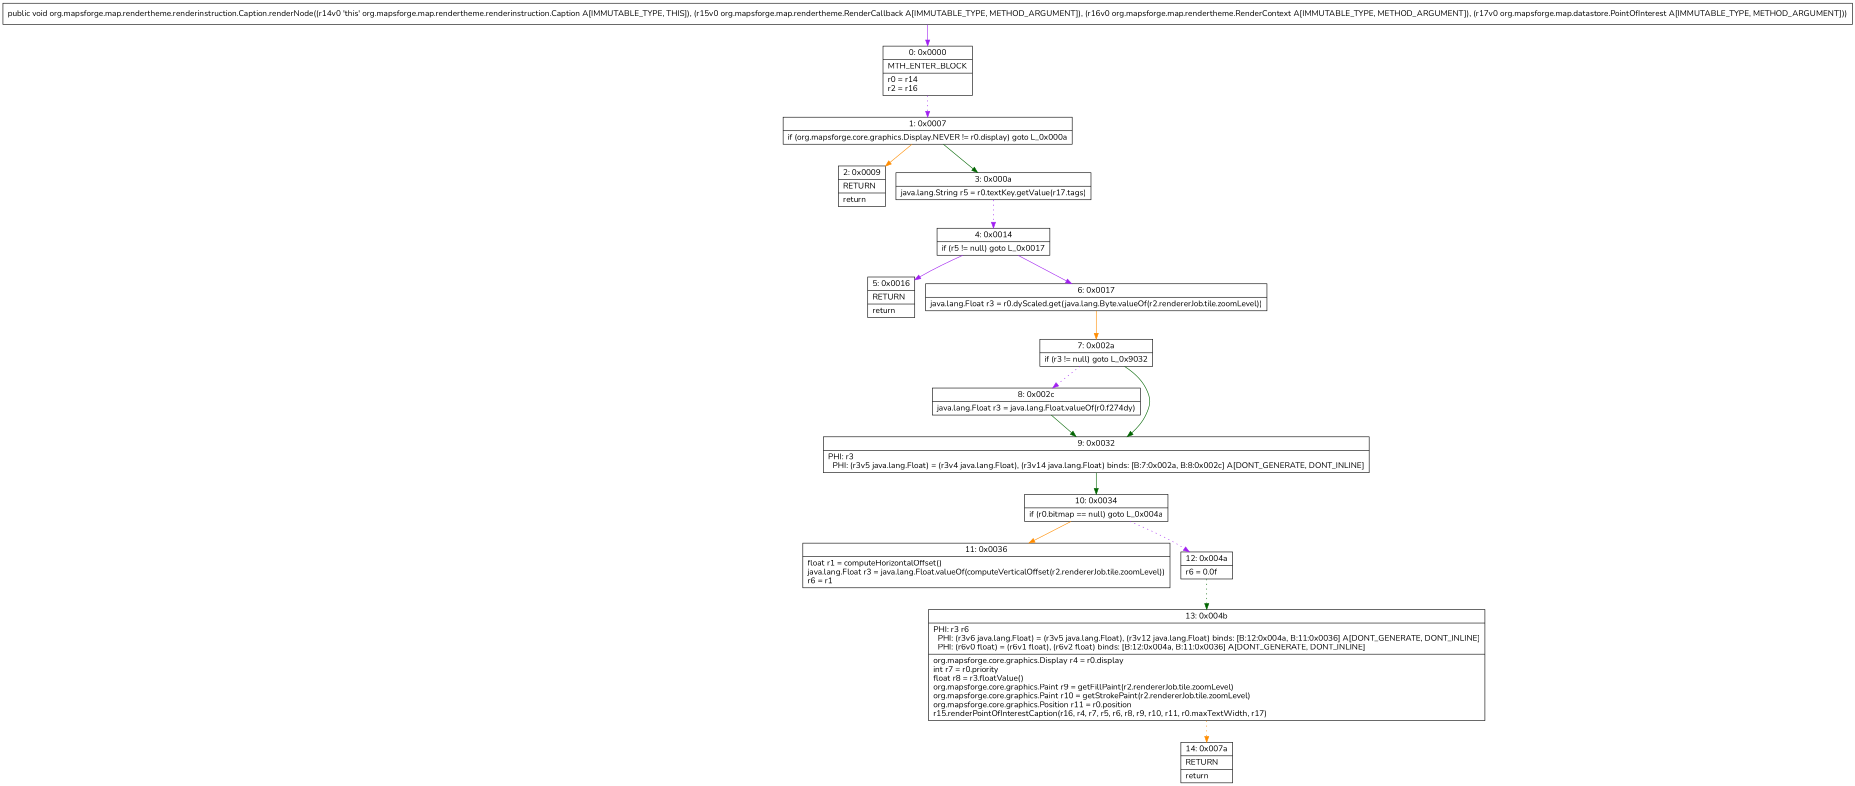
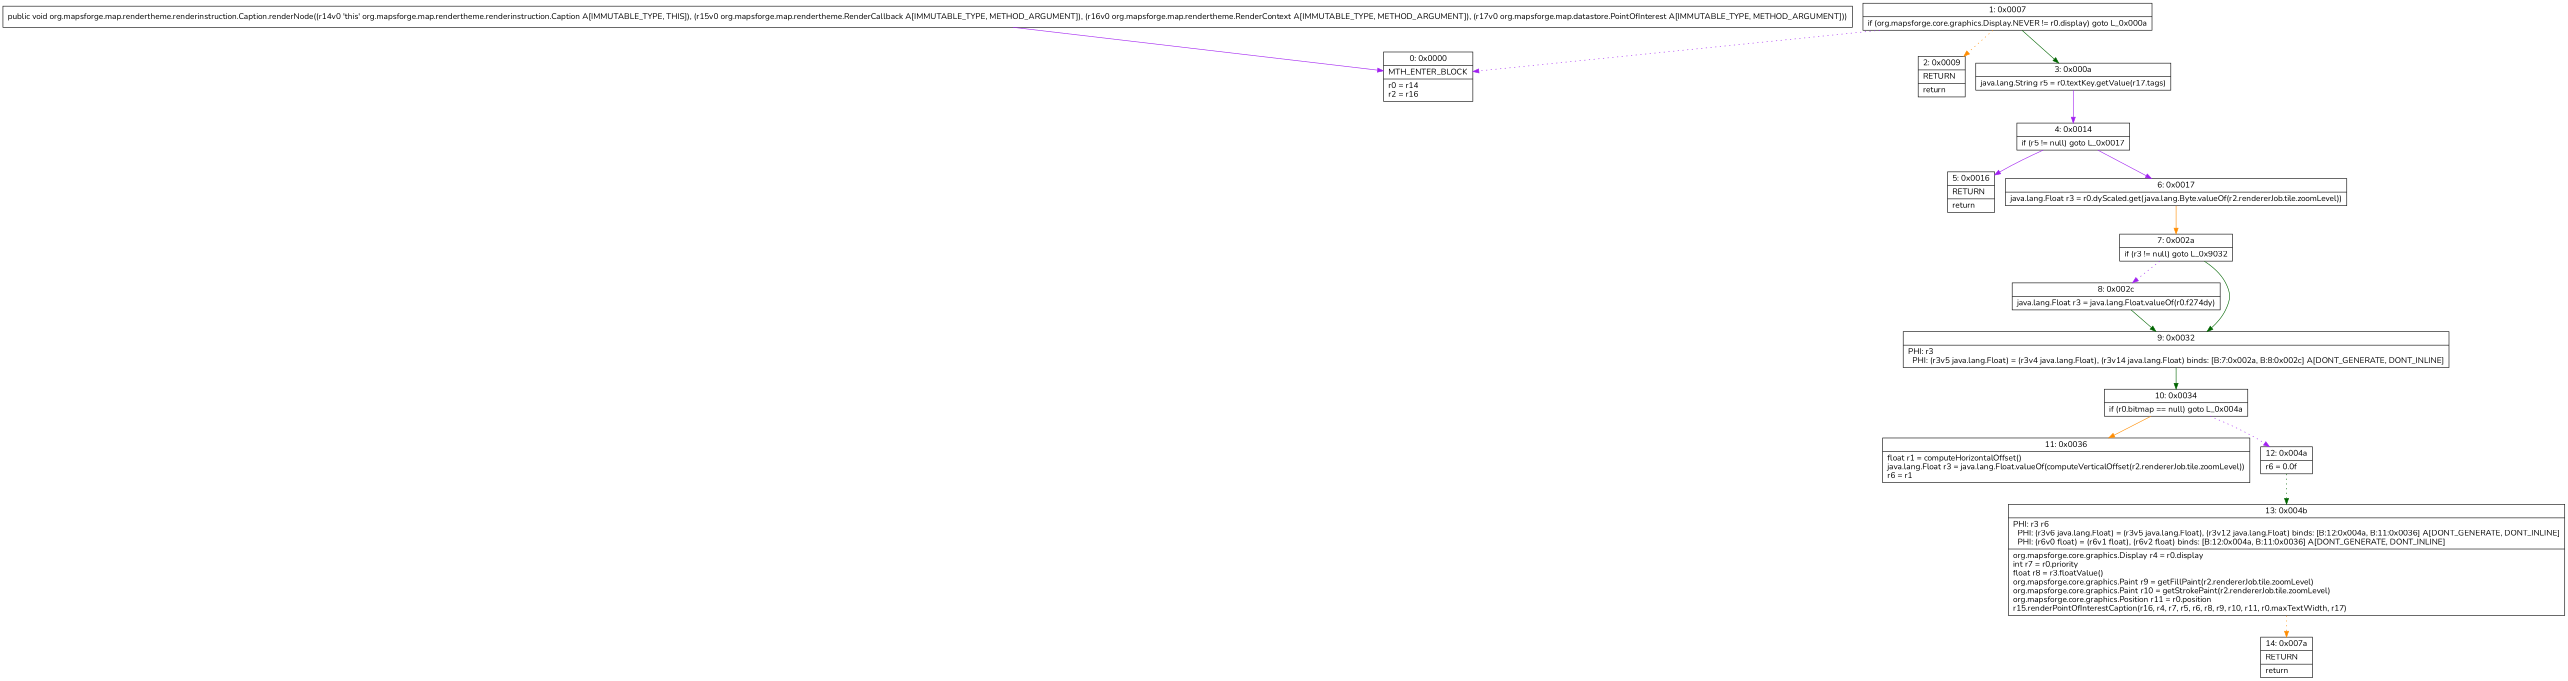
(928, 103) -> (1679, 51)
(901, 153) -> (1981, 41)
(993, 211) -> (2073, 104)
